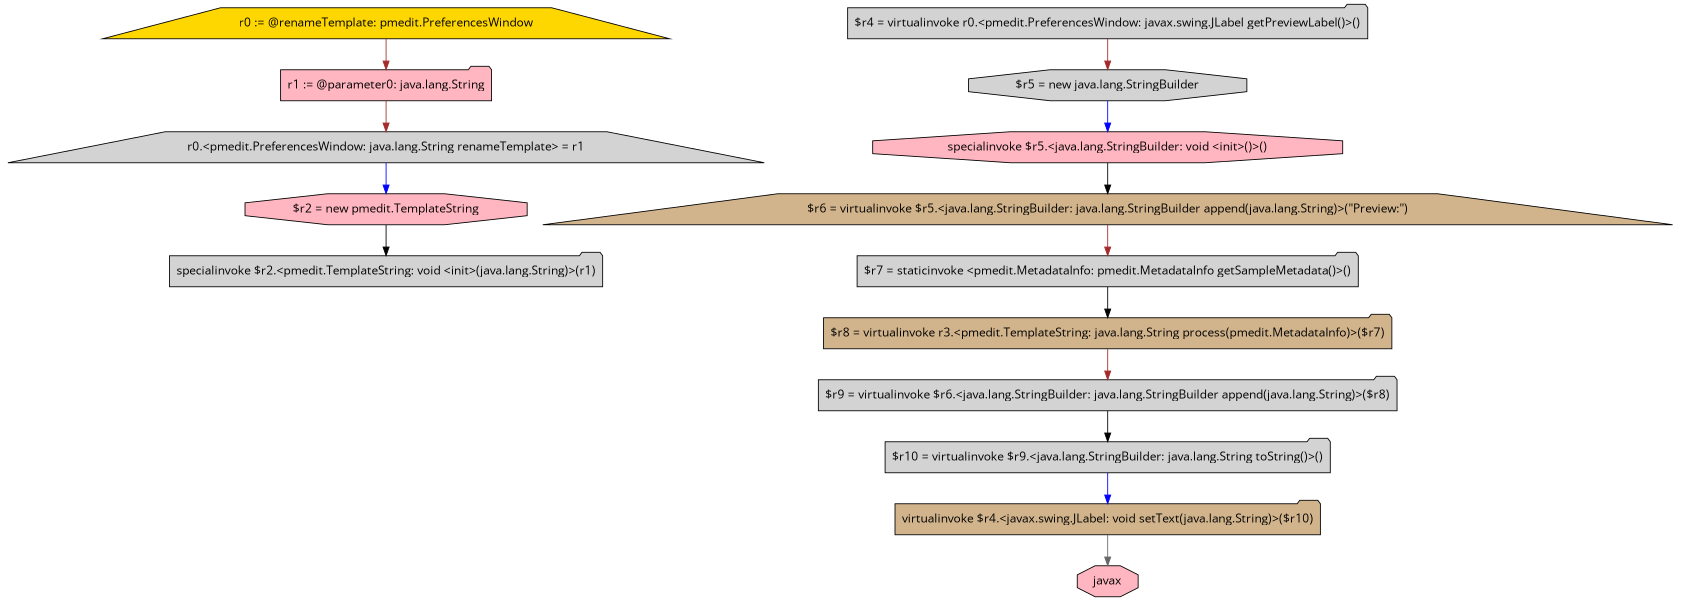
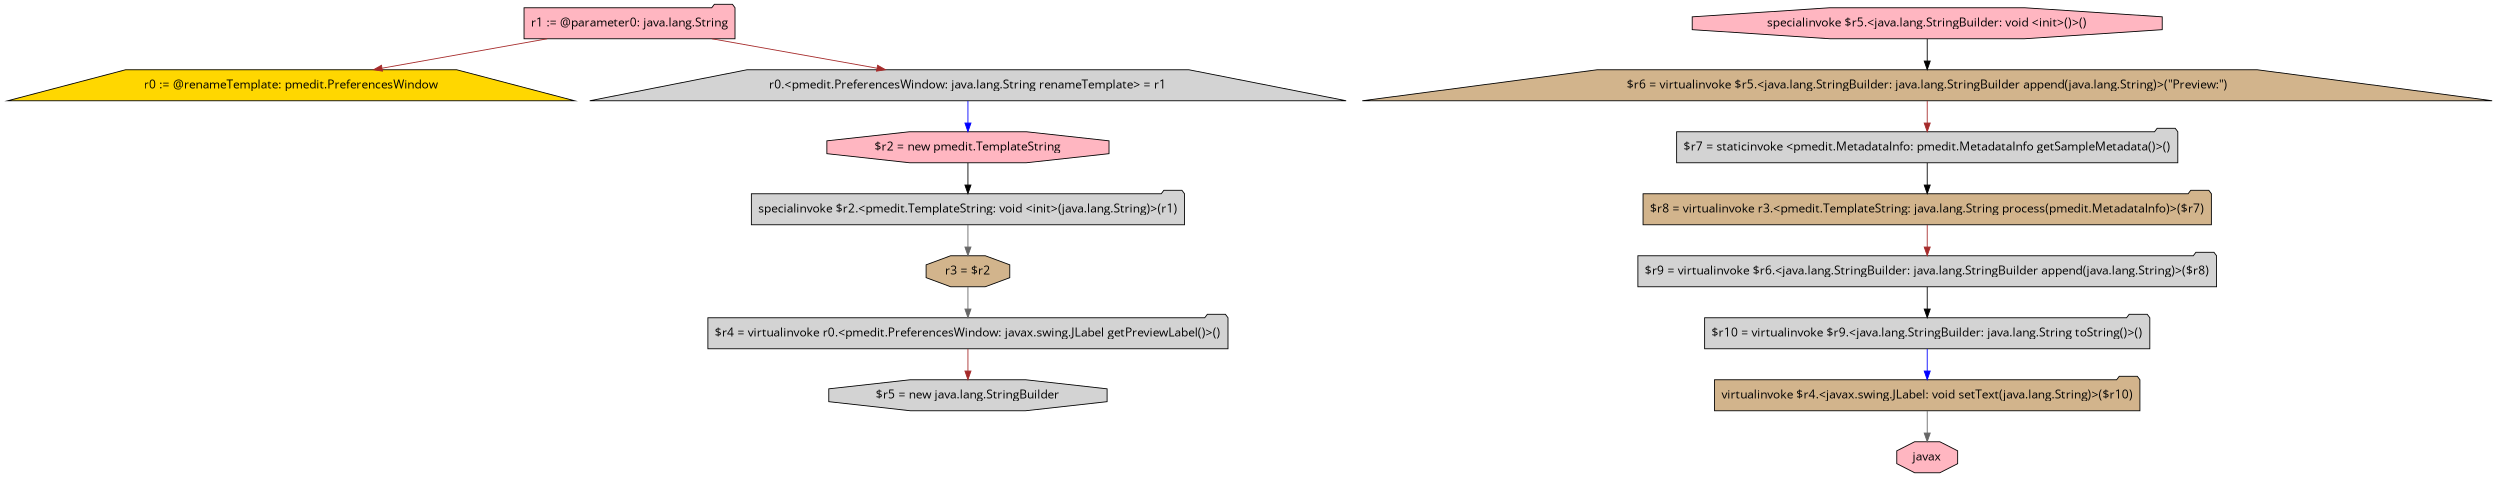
(386, 50) -> (465, 53)
(1108, 112) -> none
none -> (968, 271)
